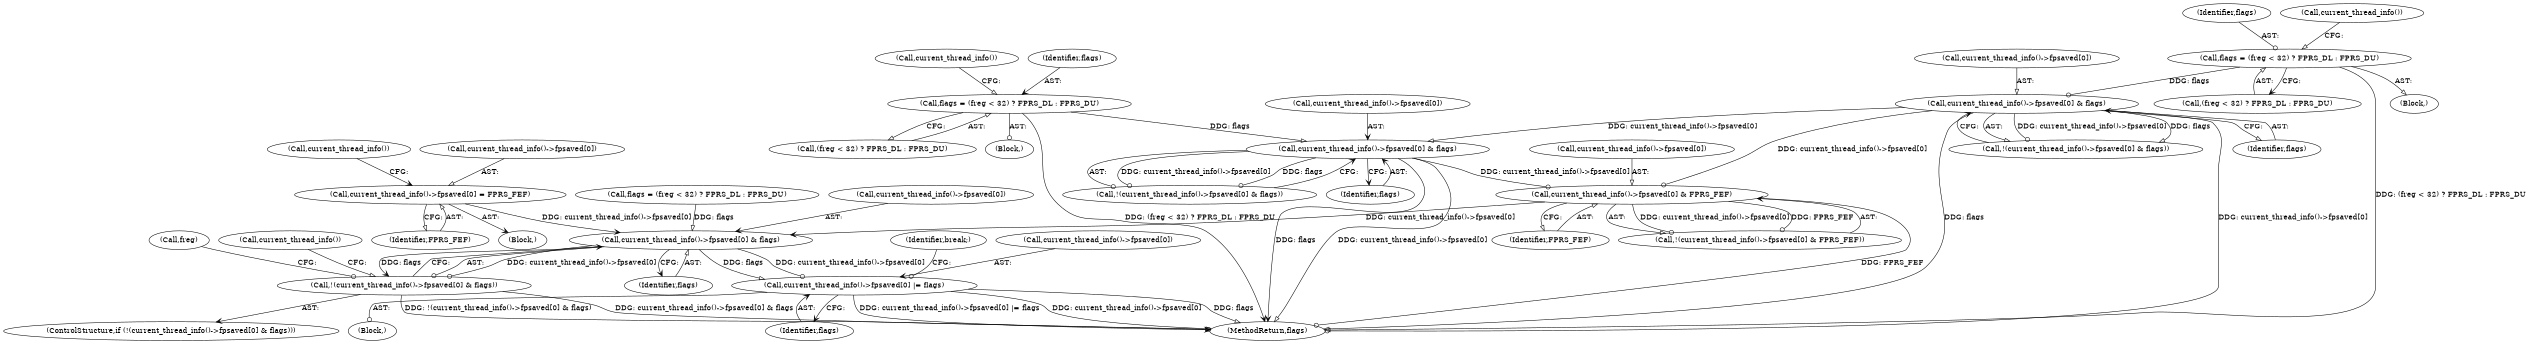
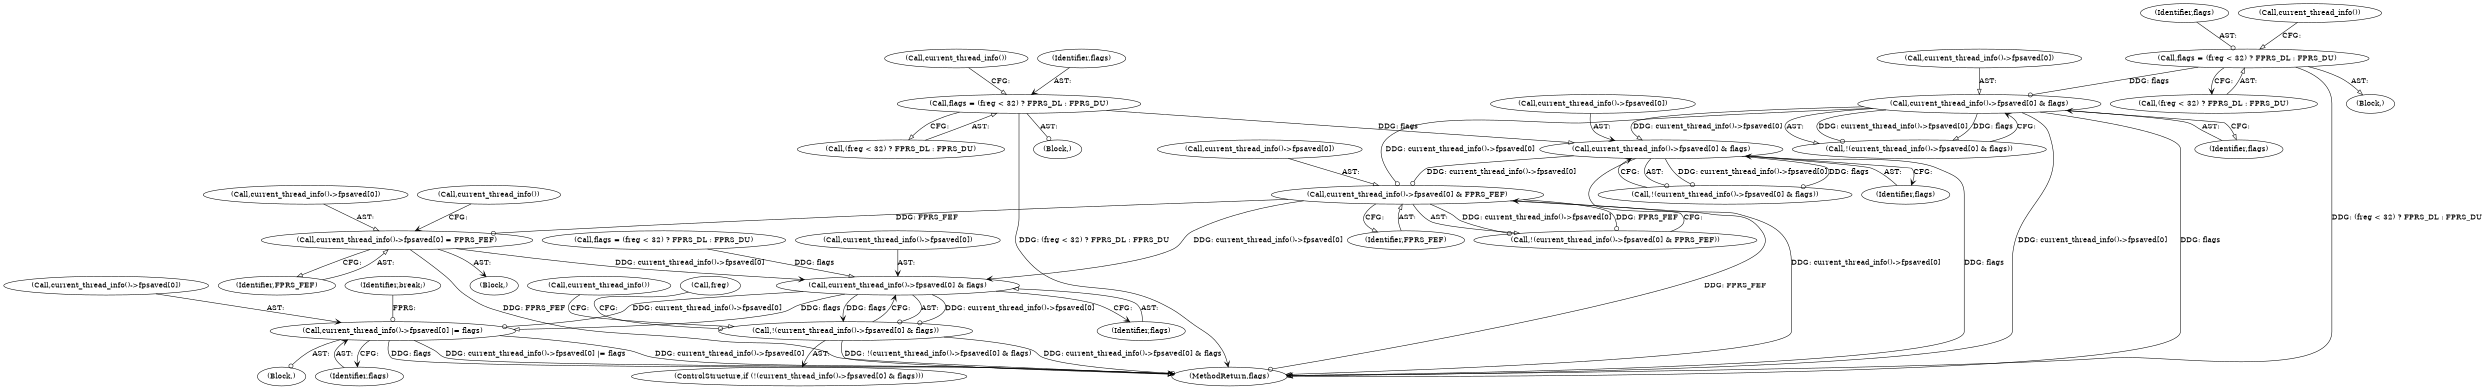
none -> (892, 214)
(1870, 218) -> (1695, 218)
(943, 263) -> (406, 308)
none -> (779, 344)
